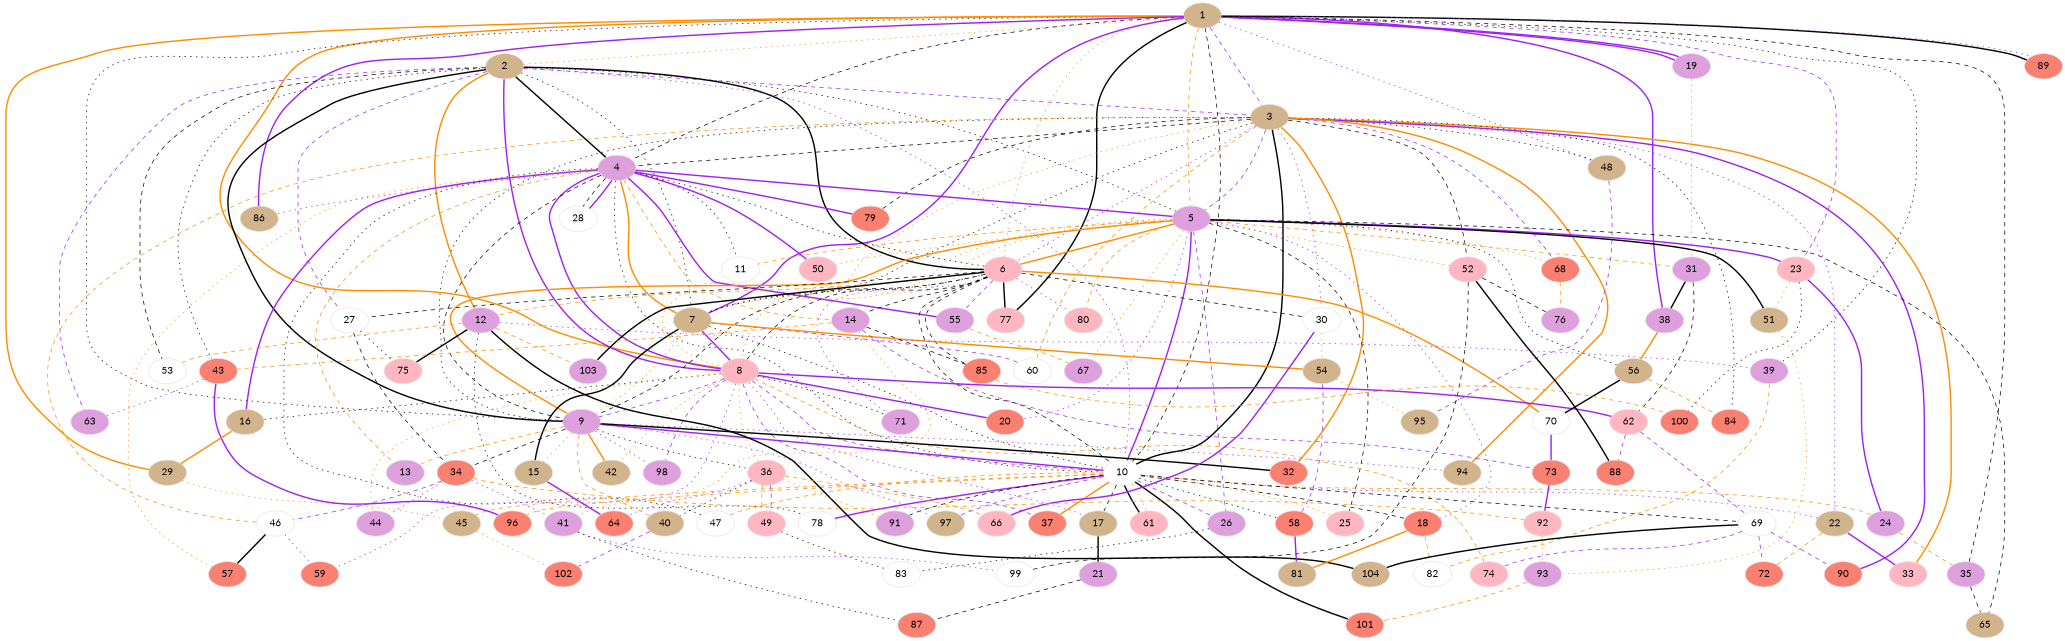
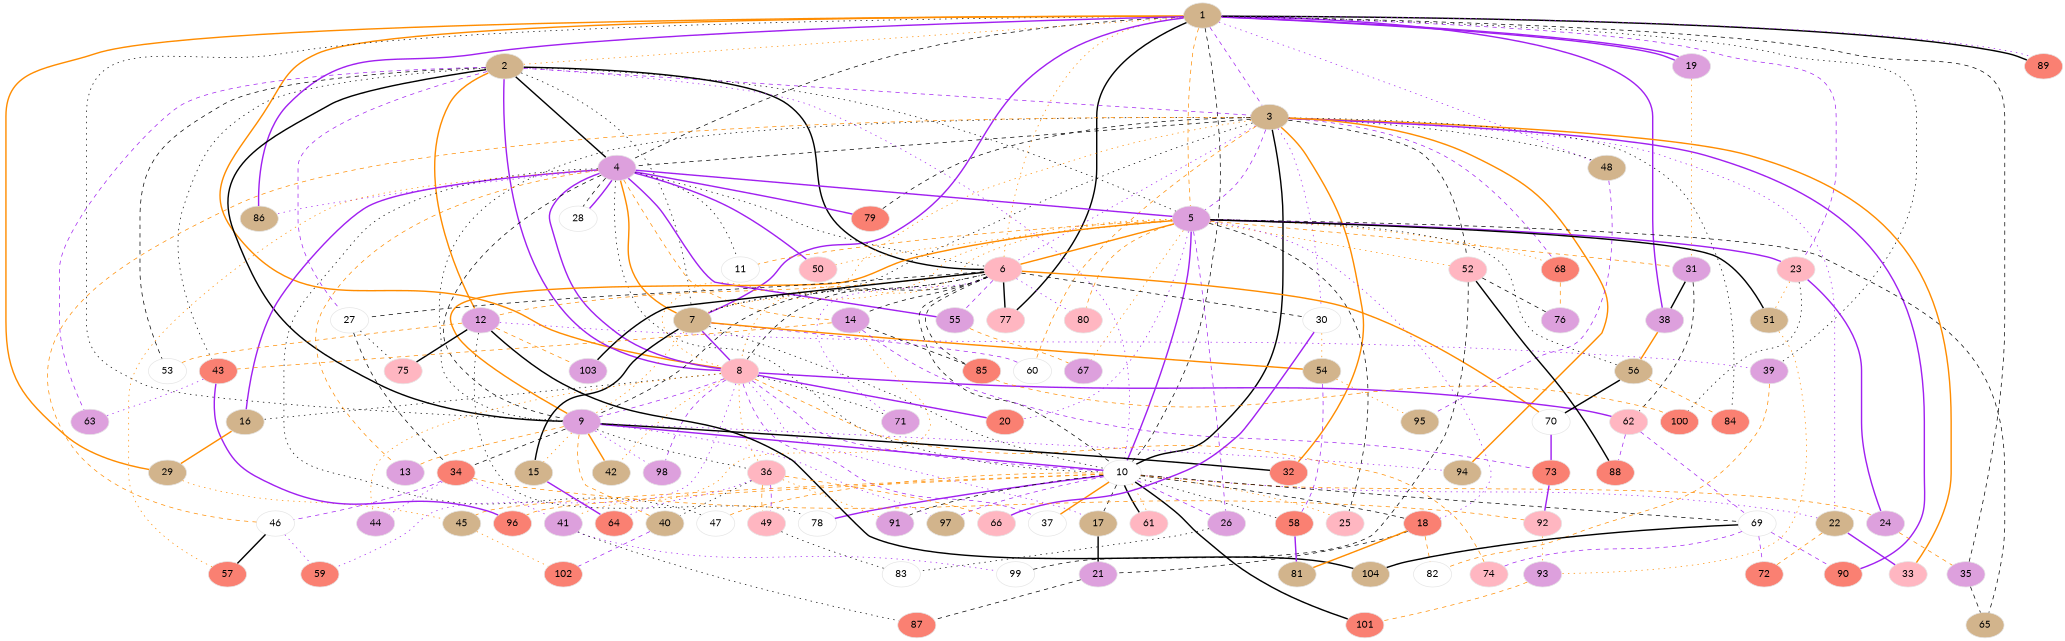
(1047, 524) -> (1047, 524)
none -> (1249, 562)
